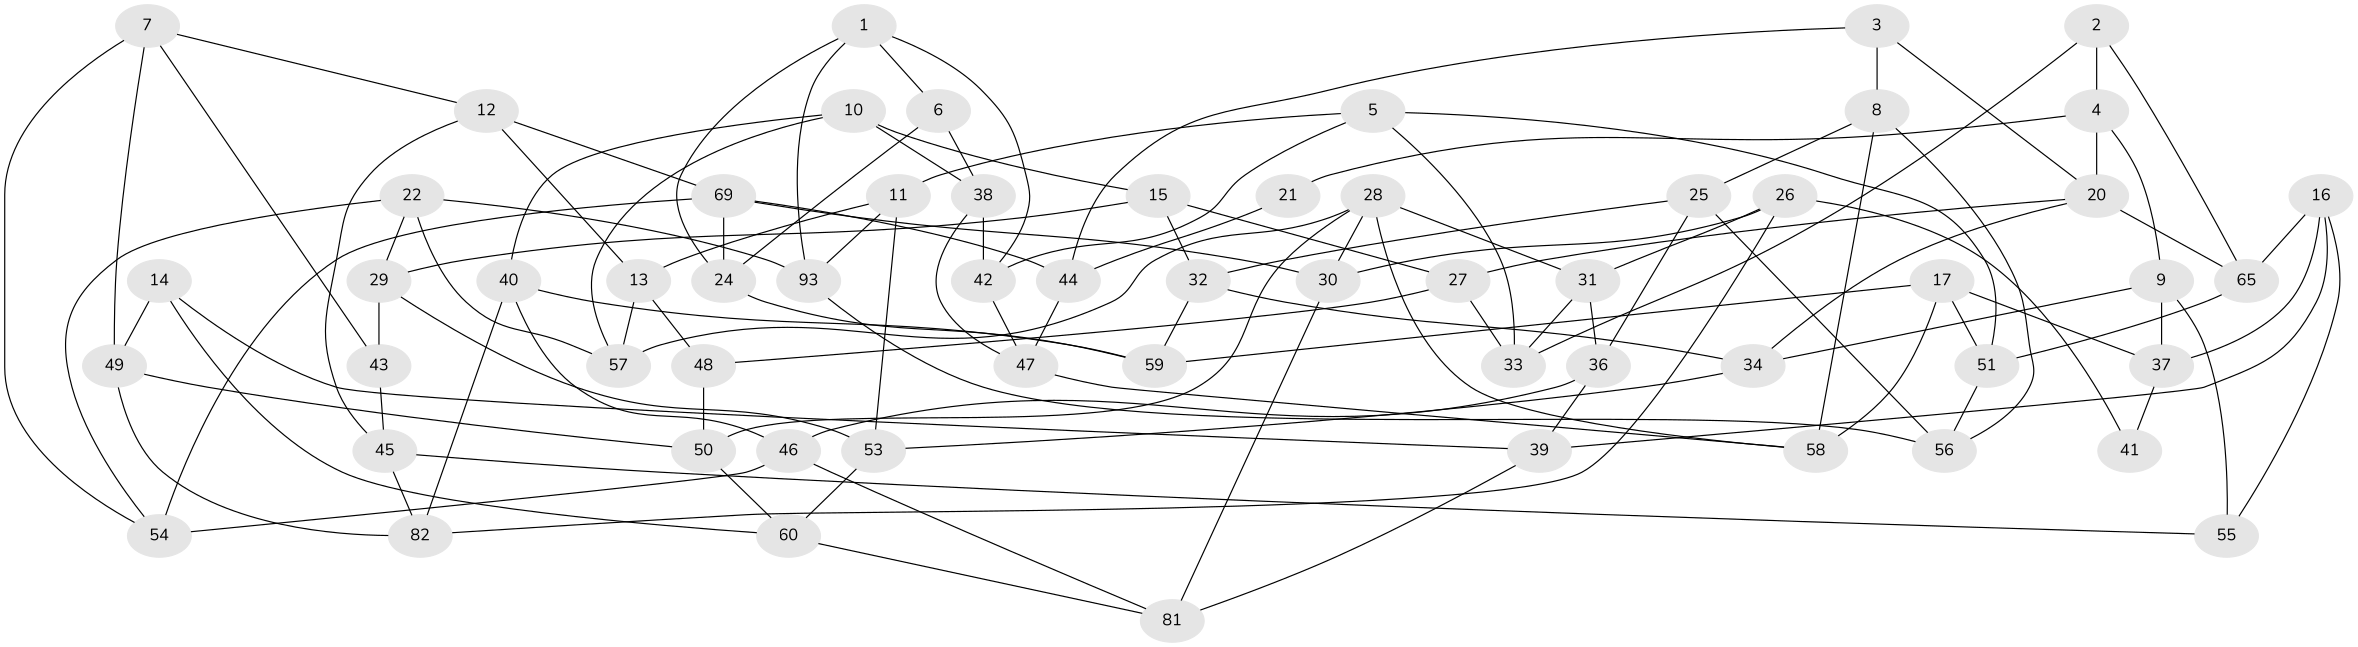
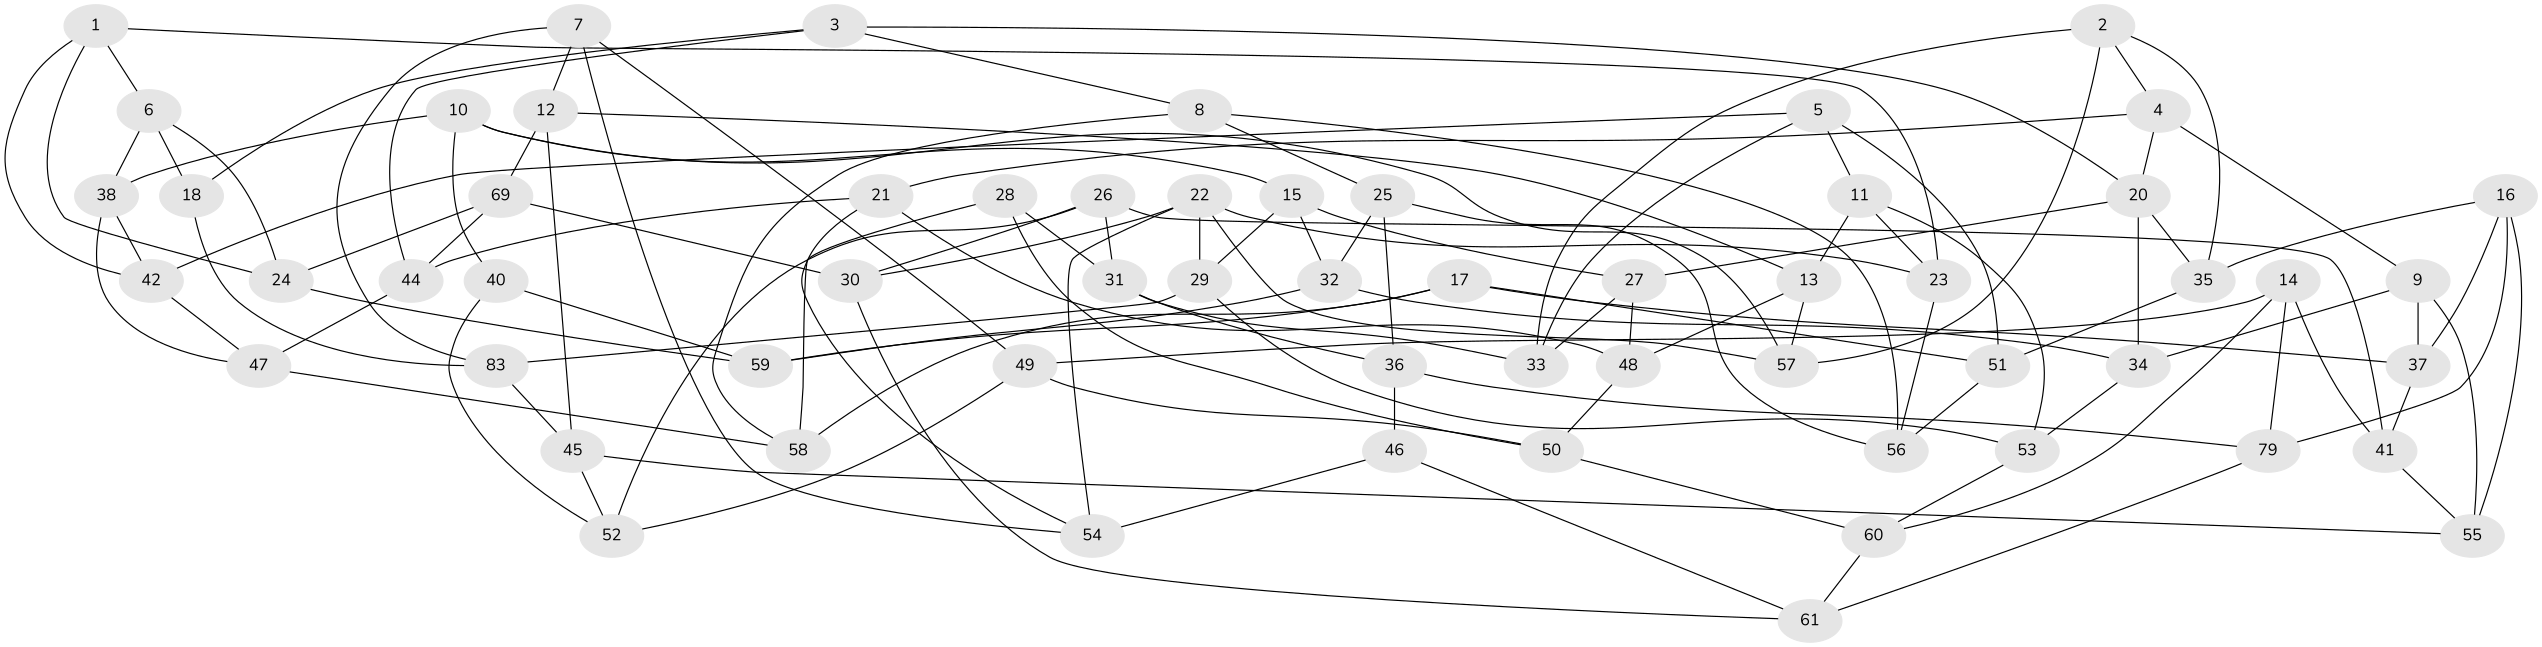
none -> (192, 196)
(1351, 239) -> (1021, 248)
(359, 249) -> (868, 386)
(809, 281) -> (1939, 281)
(2247, 281) -> (2203, 281)
(1027, 329) -> (2017, 261)
none -> (1241, 330)
(379, 366) -> (496, 366)
none -> (2327, 370)
(560, 372) -> none
(1539, 451) -> (2268, 451)
none -> (2429, 493)
(420, 536) -> (612, 536)
(1172, 621) -> (1810, 621)
